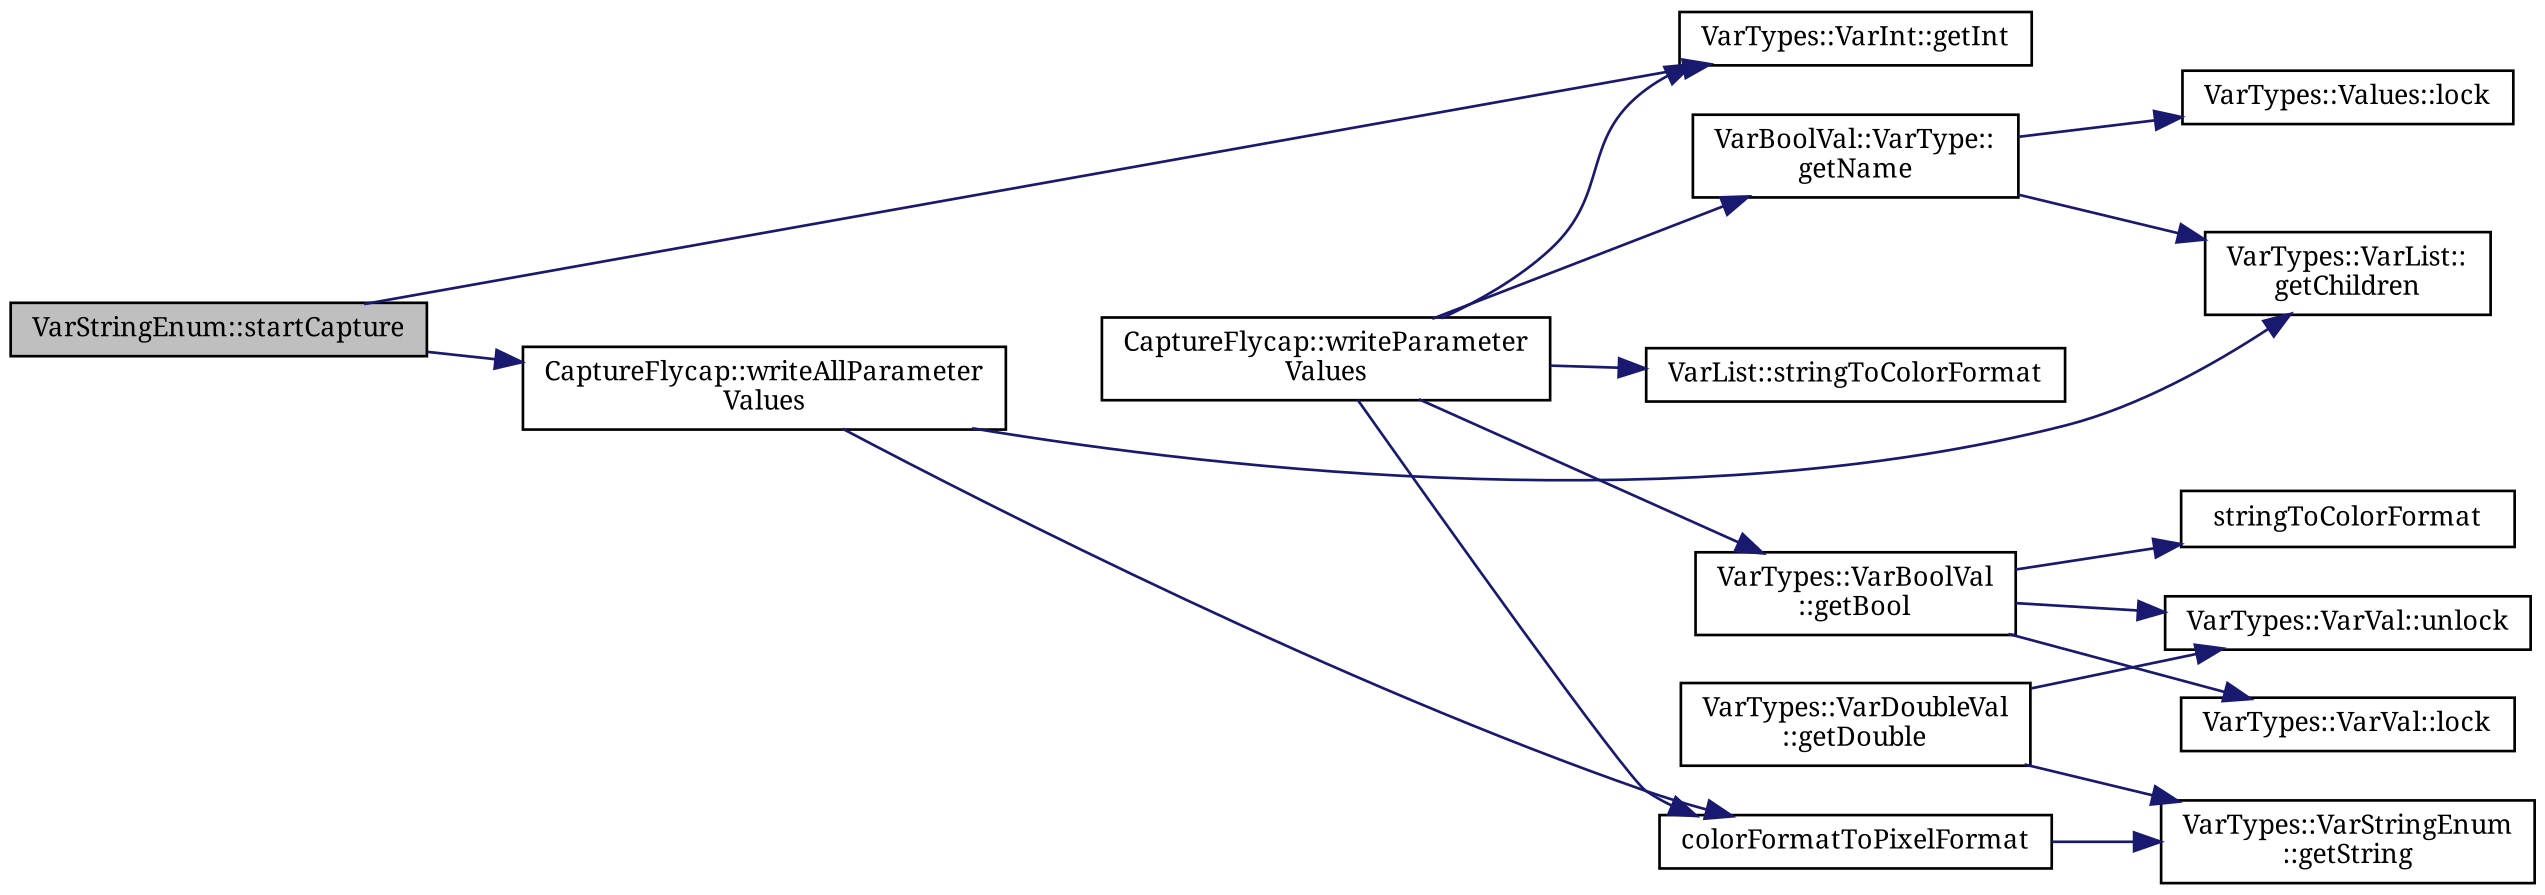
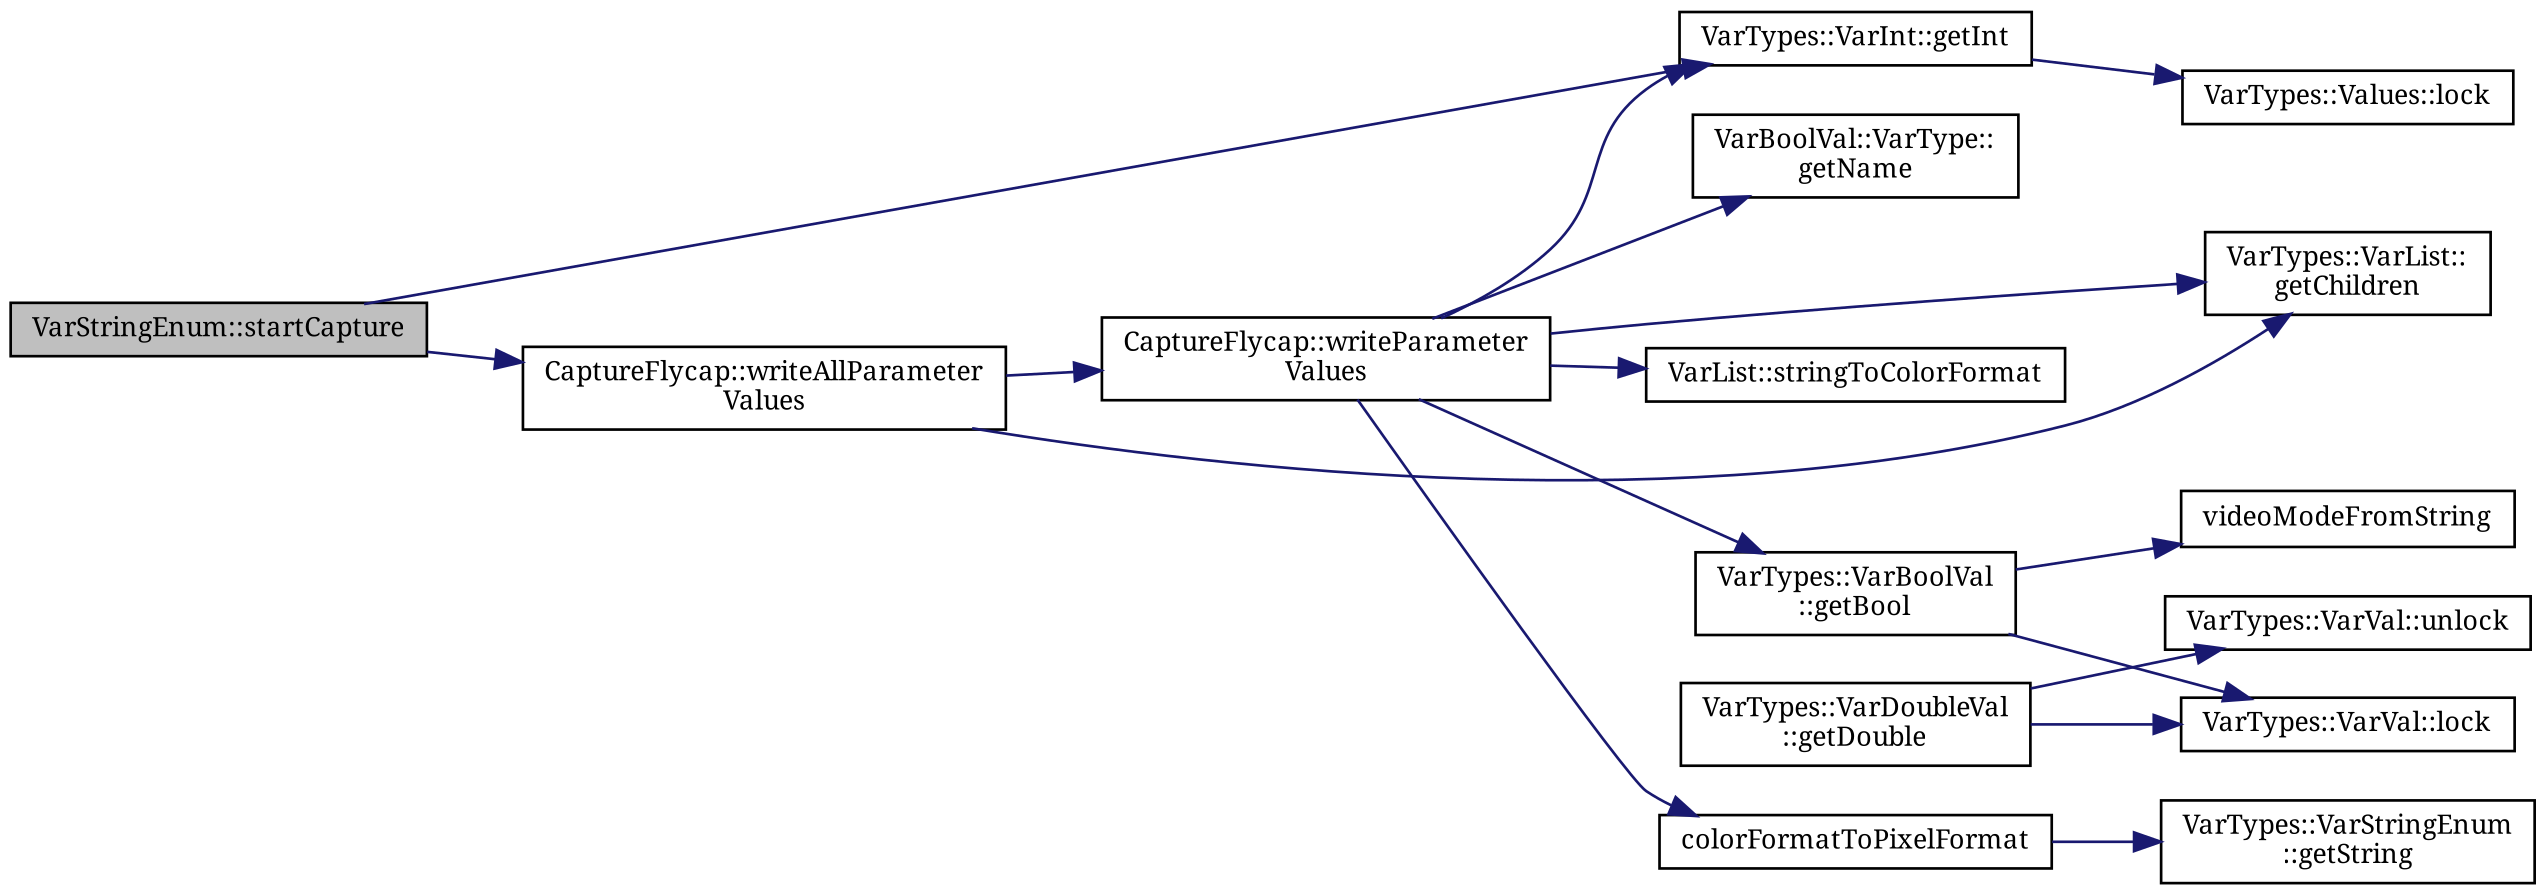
(2086, 129) -> (2093, 67)
(2098, 214) -> (1864, 306)
(2348, 519) -> (2348, 519)
(2077, 607) -> none
(1267, 637) -> (1040, 374)
(2089, 780) -> (2092, 724)
